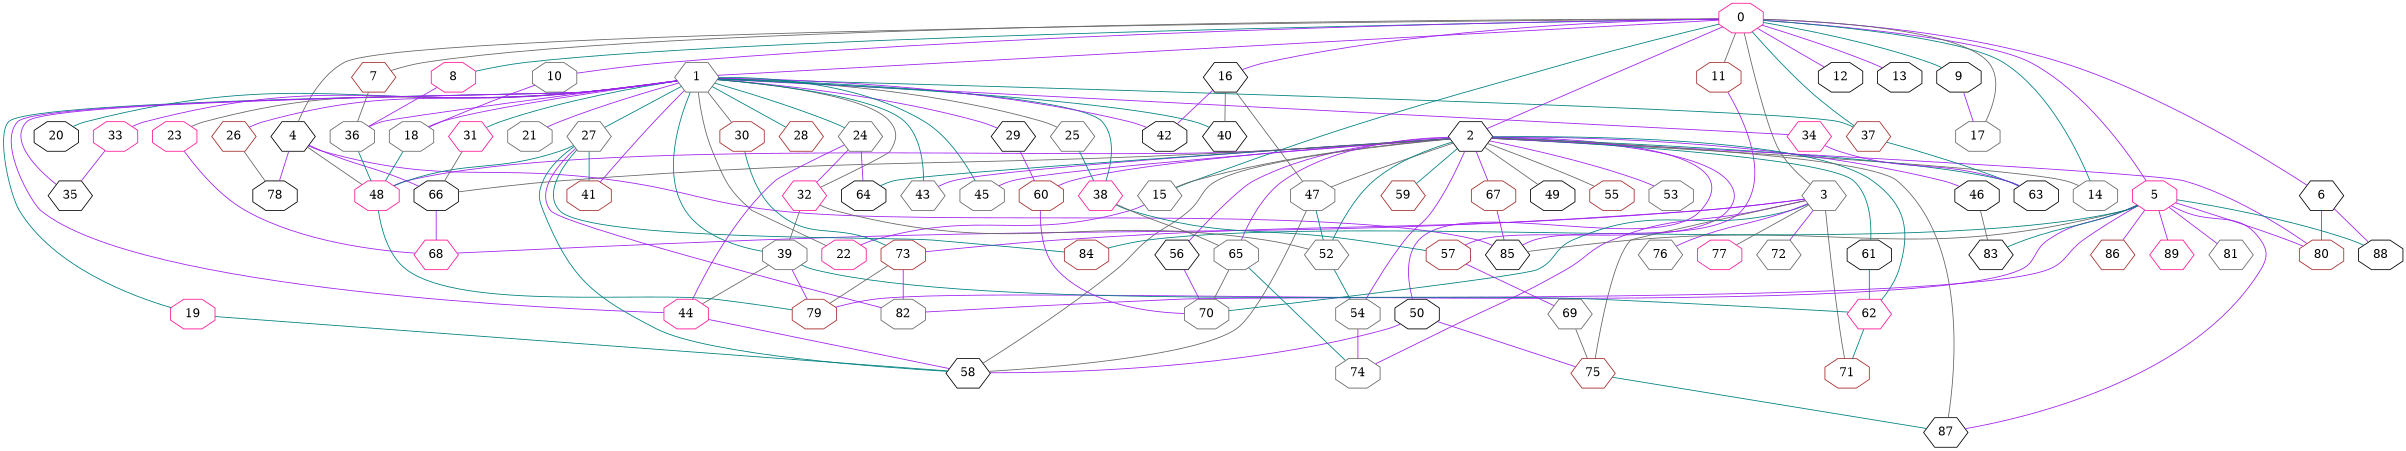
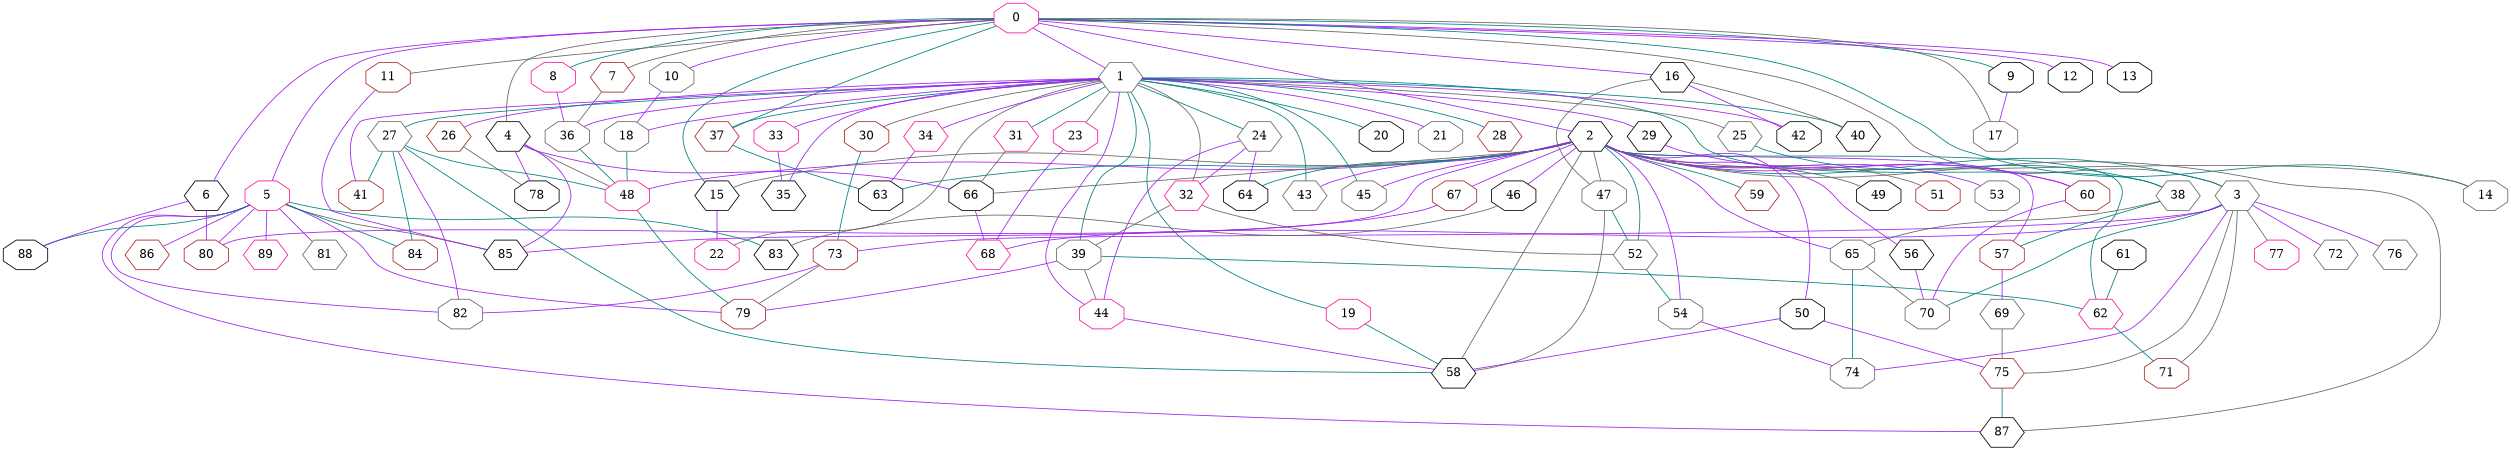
(1780, 162) -> (1914, 166)
(1101, 196) -> (2178, 196)
(1160, 196) -> (717, 196)
(1612, 196) -> (1938, 196)
